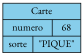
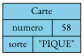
(67, 28) -> (67, 28)
